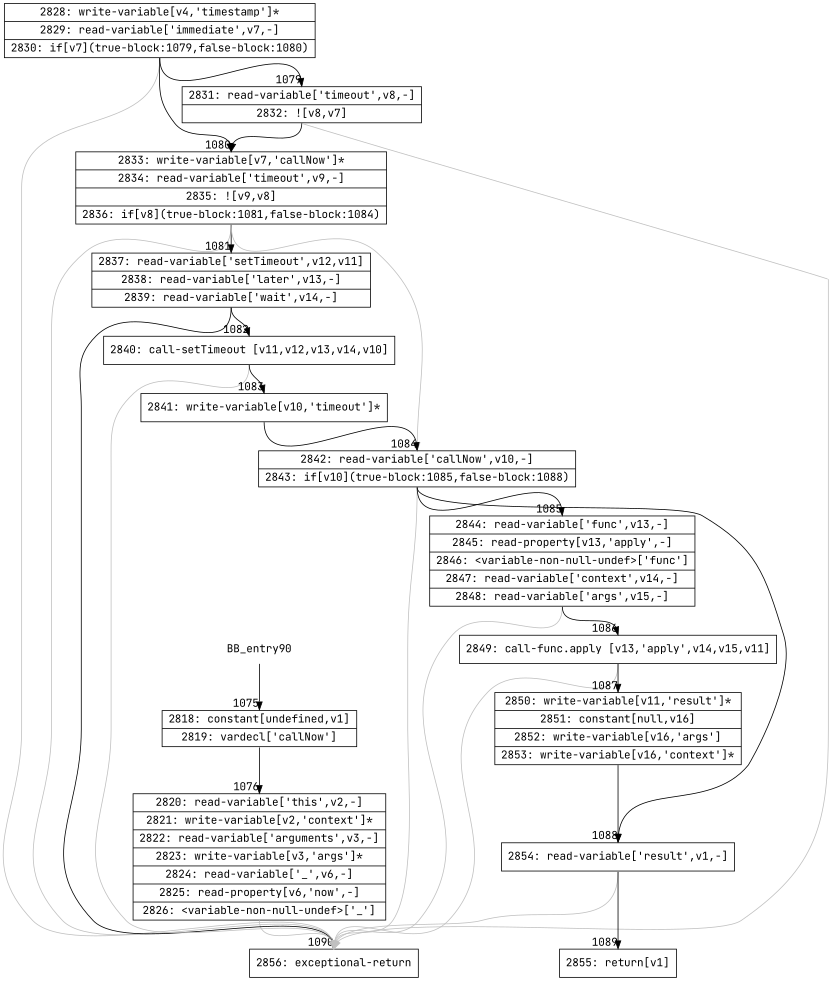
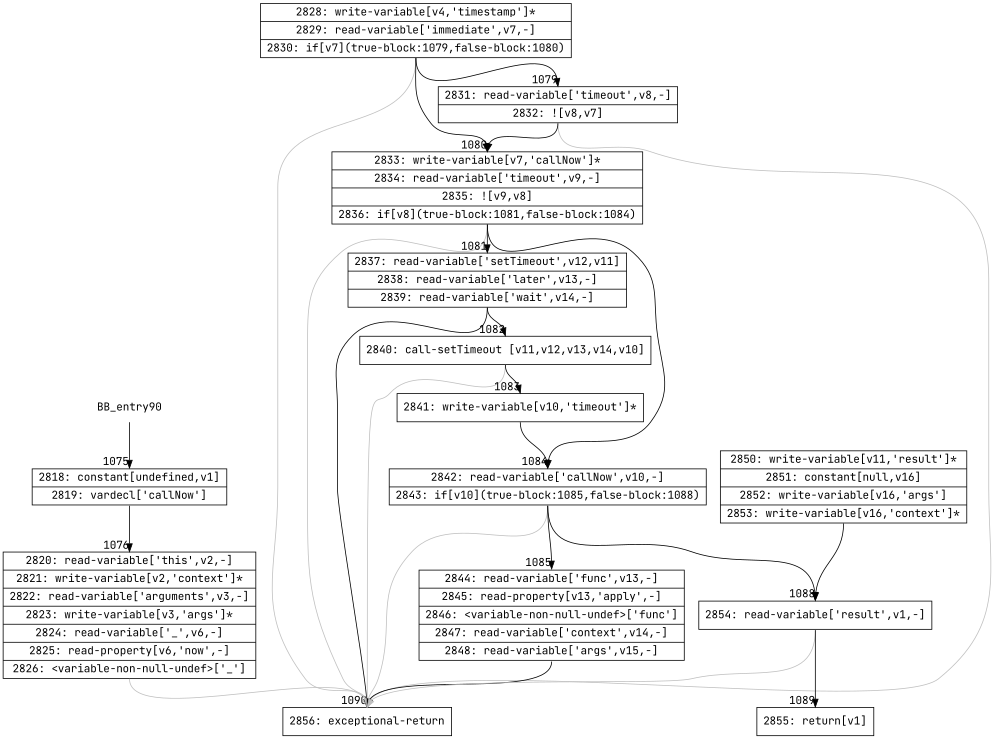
(390, 266) -> (656, 311)
(618, 649) -> none
(430, 760) -> (463, 684)
